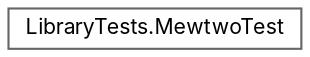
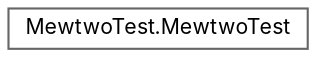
(155, 29) -> (158, 29)
